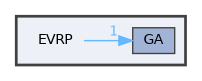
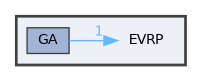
(101, 41) -> (87, 41)
